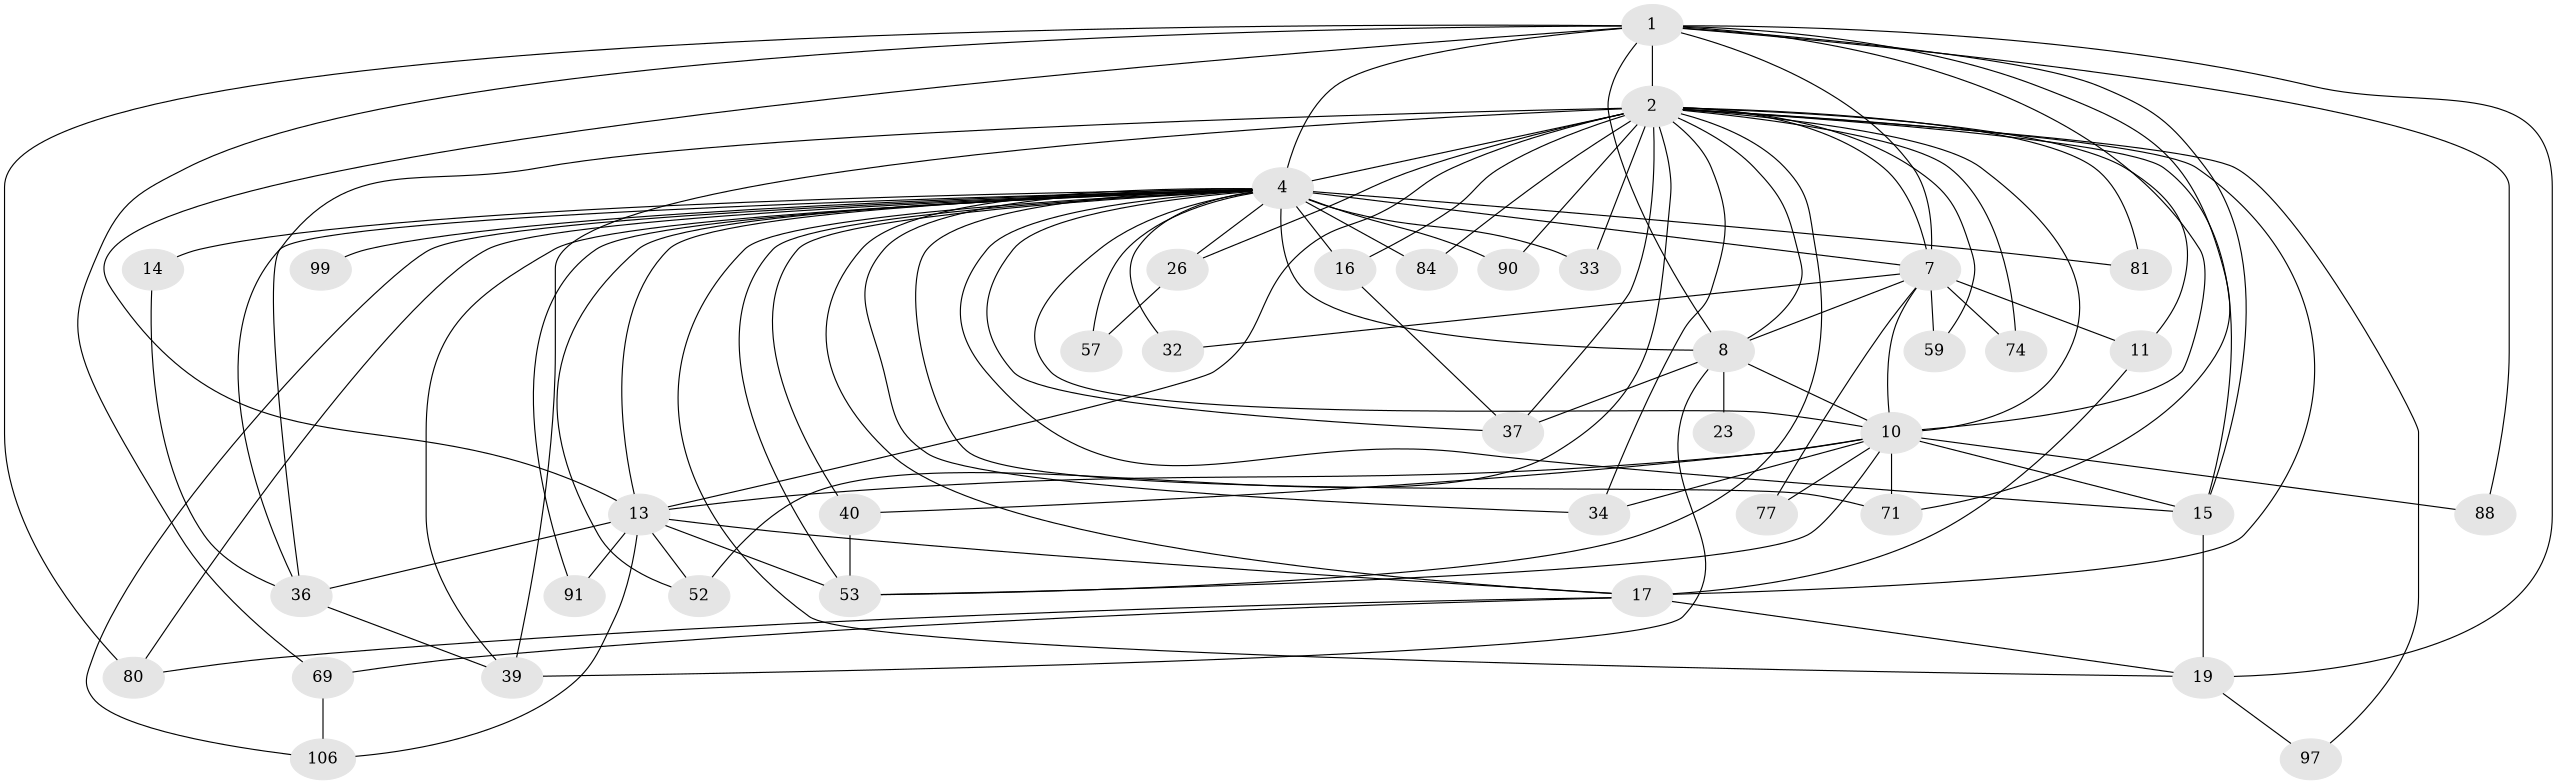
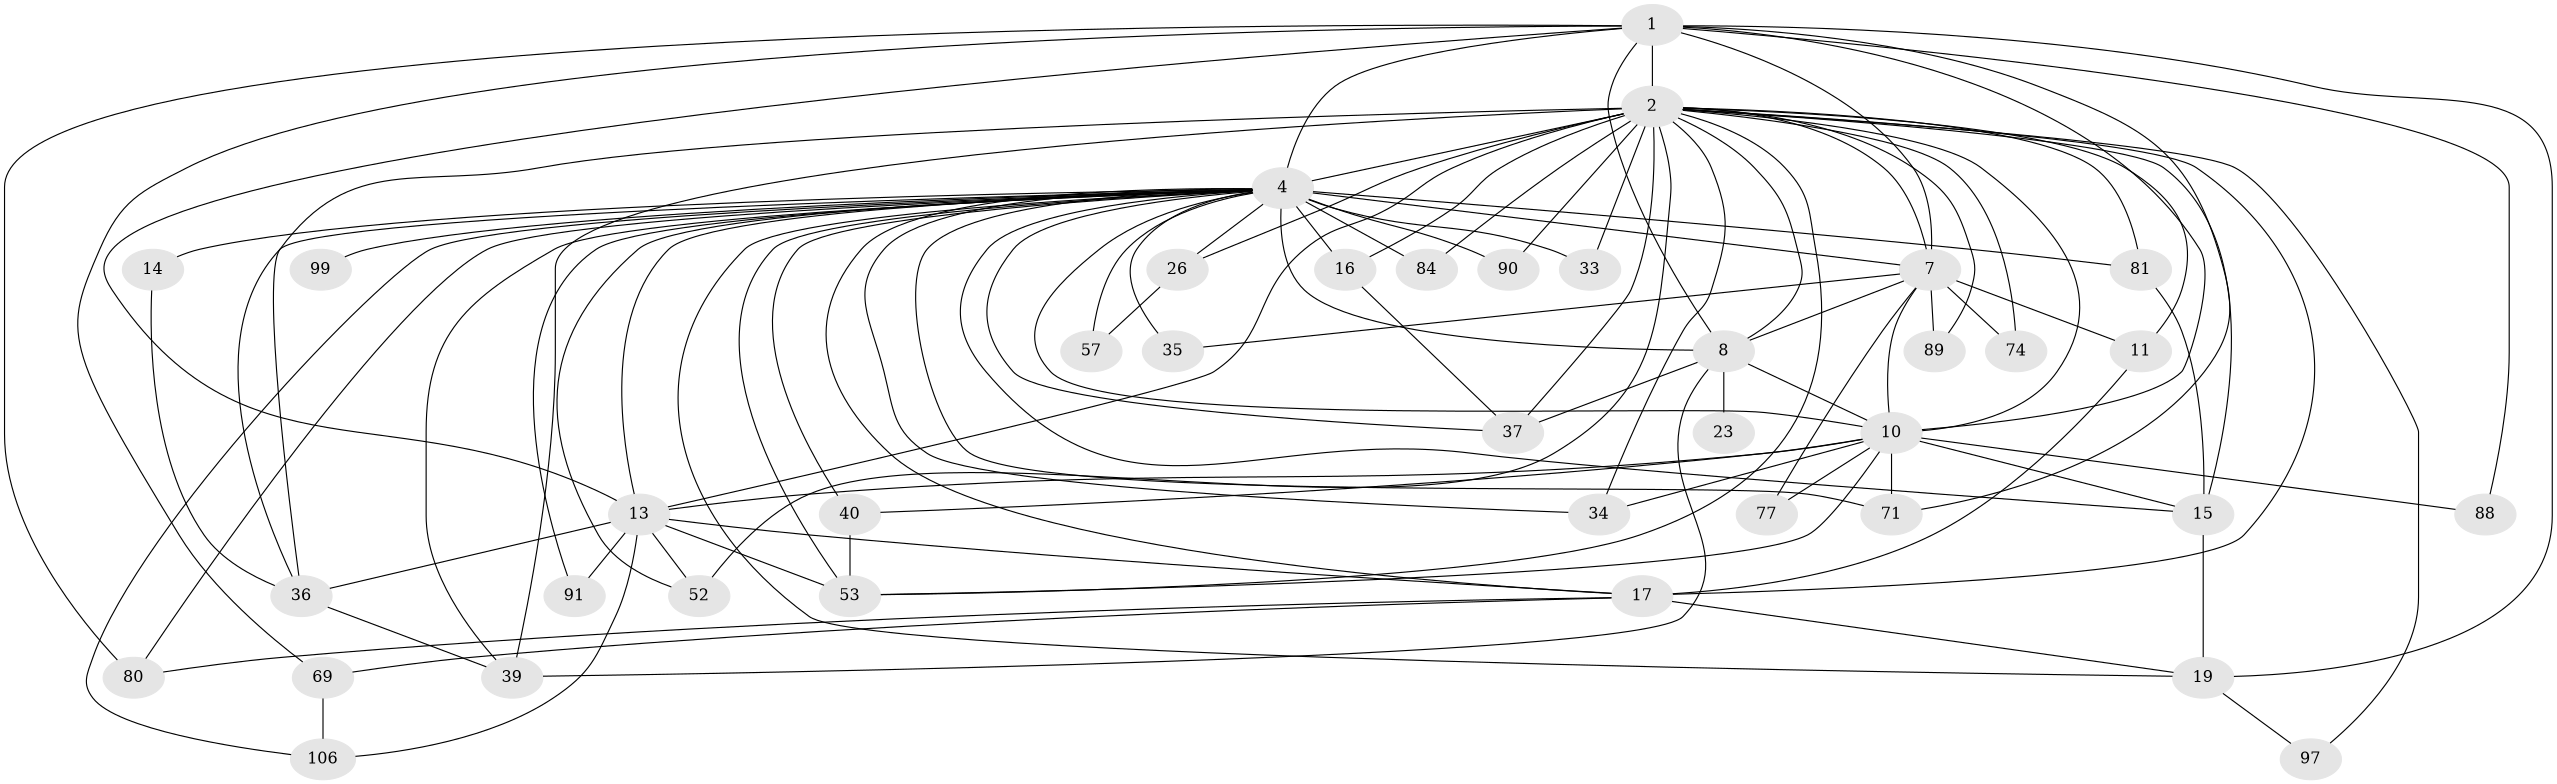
(2124, 97) -> (2197, 392)
(1173, 351) -> (1173, 351)
(1935, 351) -> (1935, 351)
